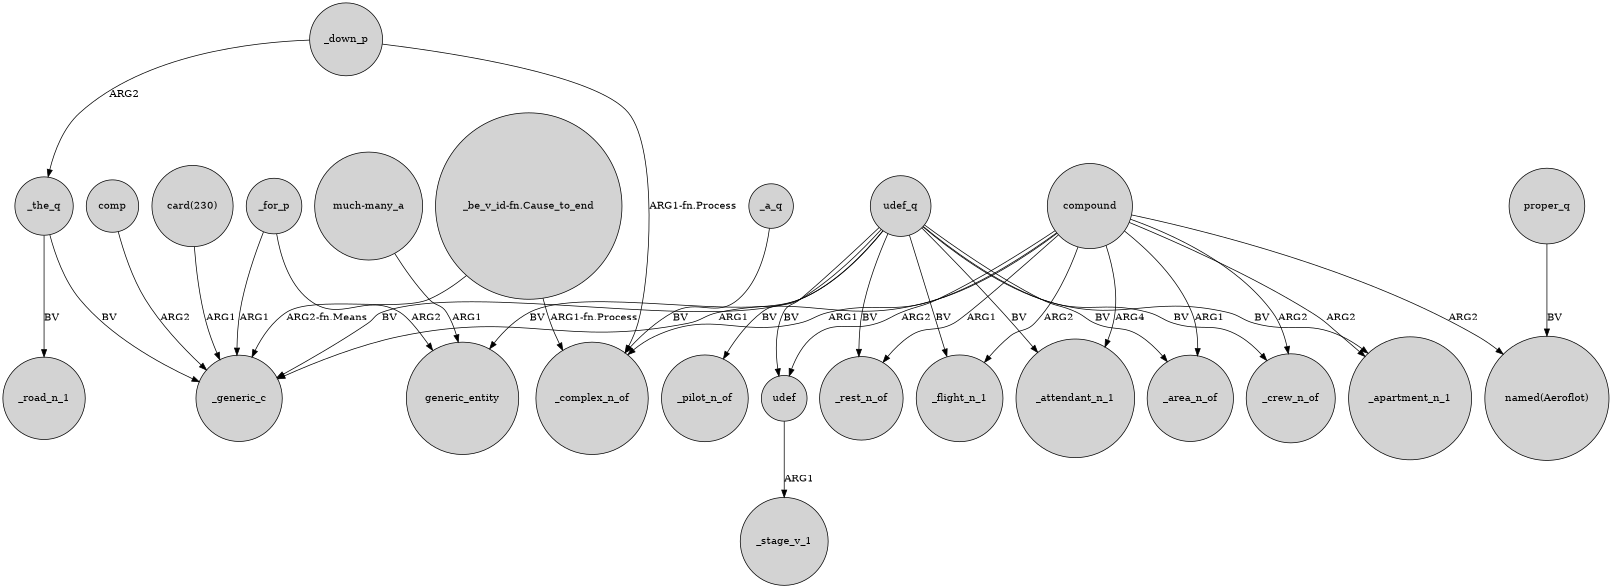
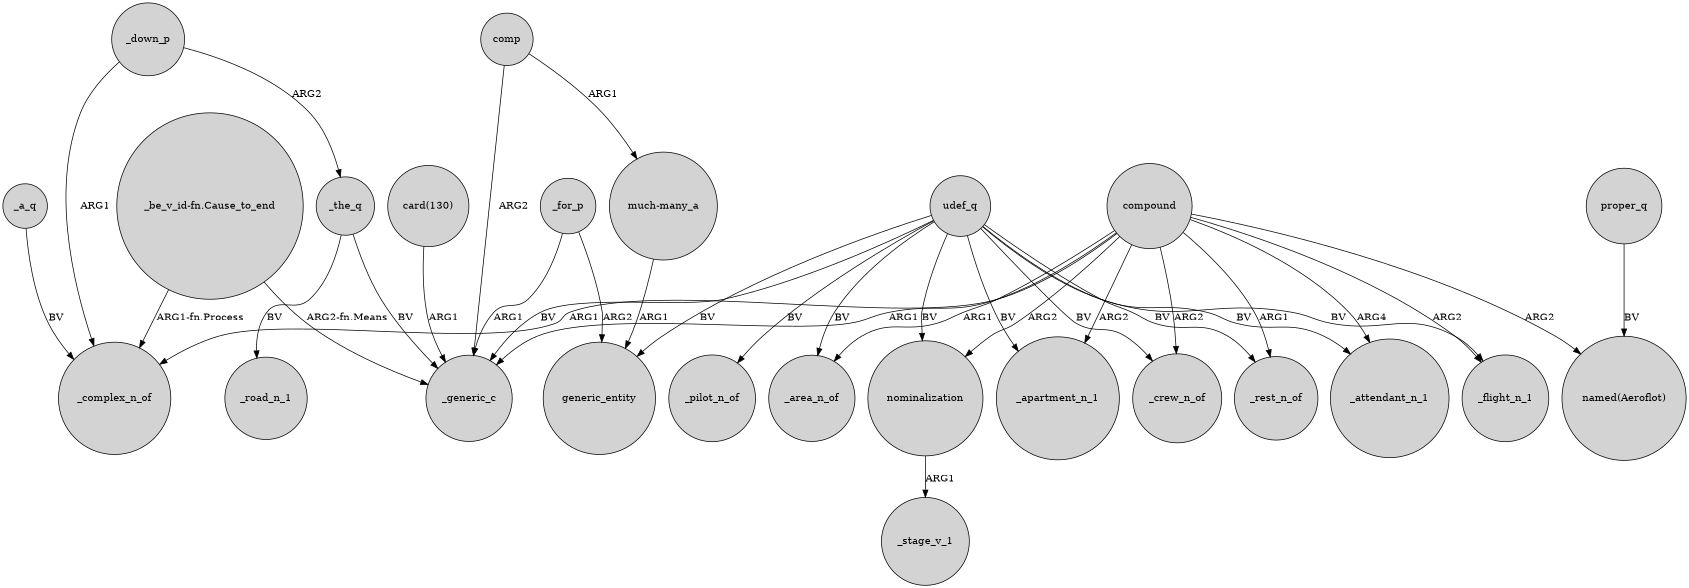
none -> (586, 97)
(193, 206) -> (428, 206)
(693, 206) -> (95, 206)
(784, 398) -> (925, 398)
